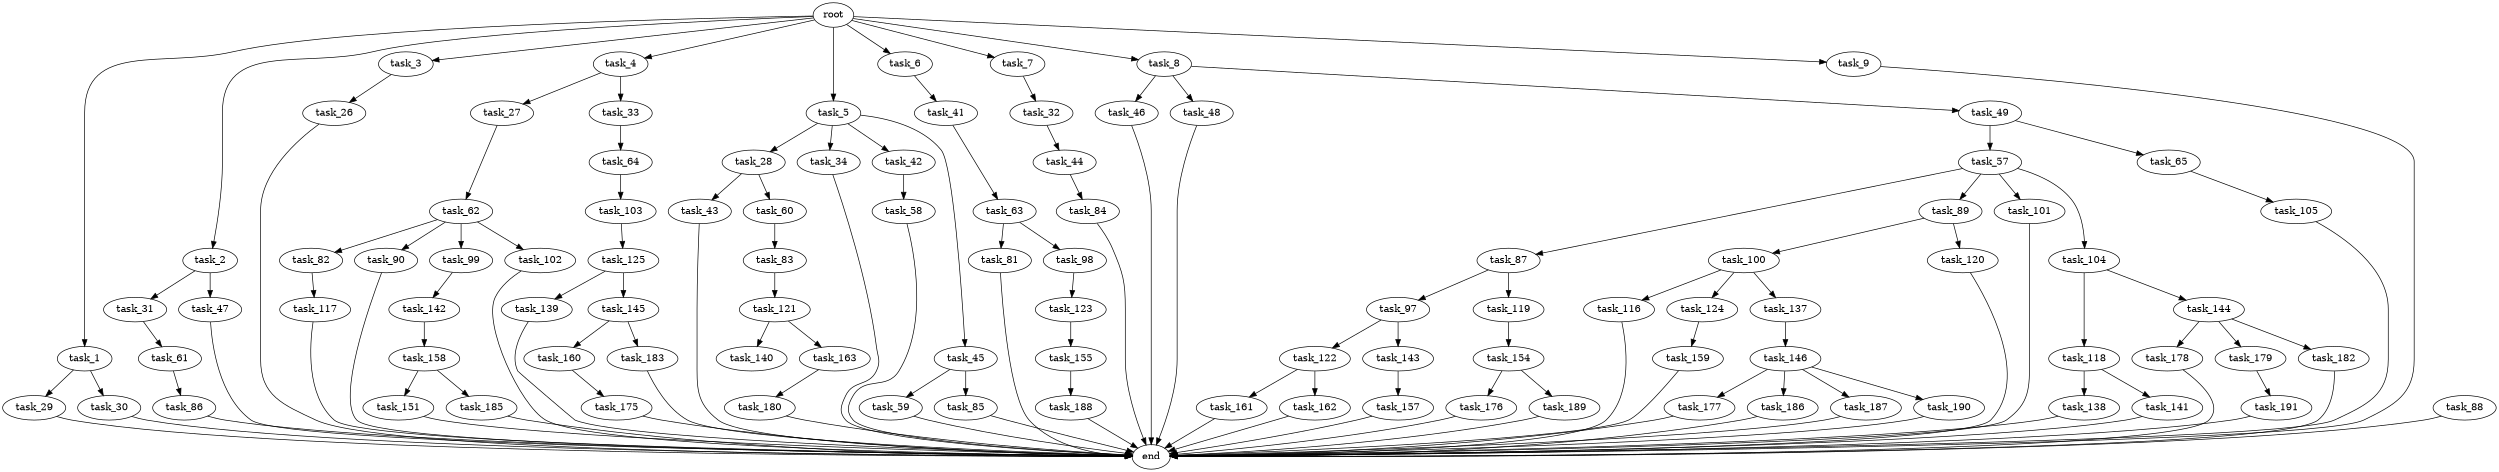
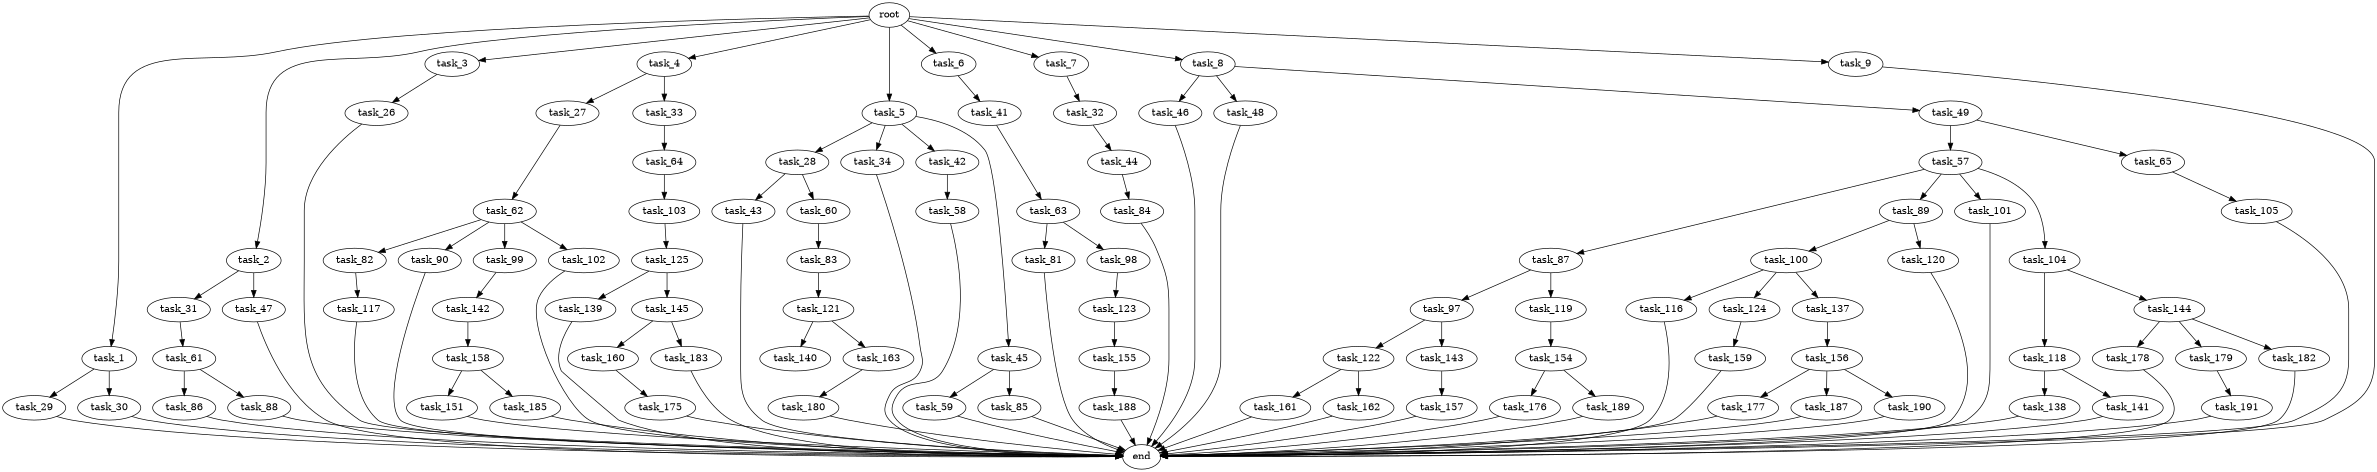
(1785, 359) -> (1827, 359)
none -> (219, 381)
(1783, 408) -> none
